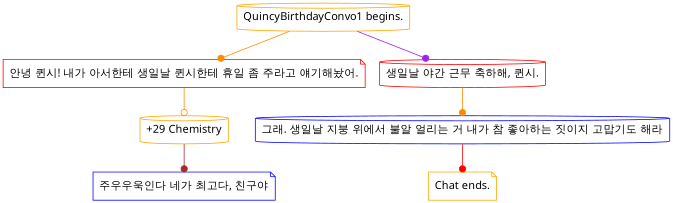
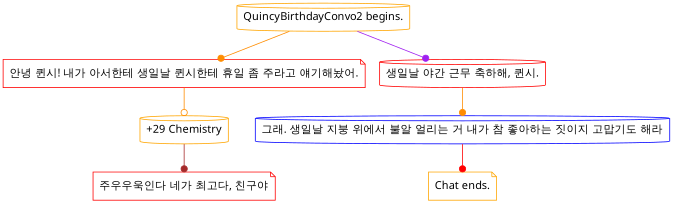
(323, 17) -> (323, 17)
(184, 186) -> (184, 186)
